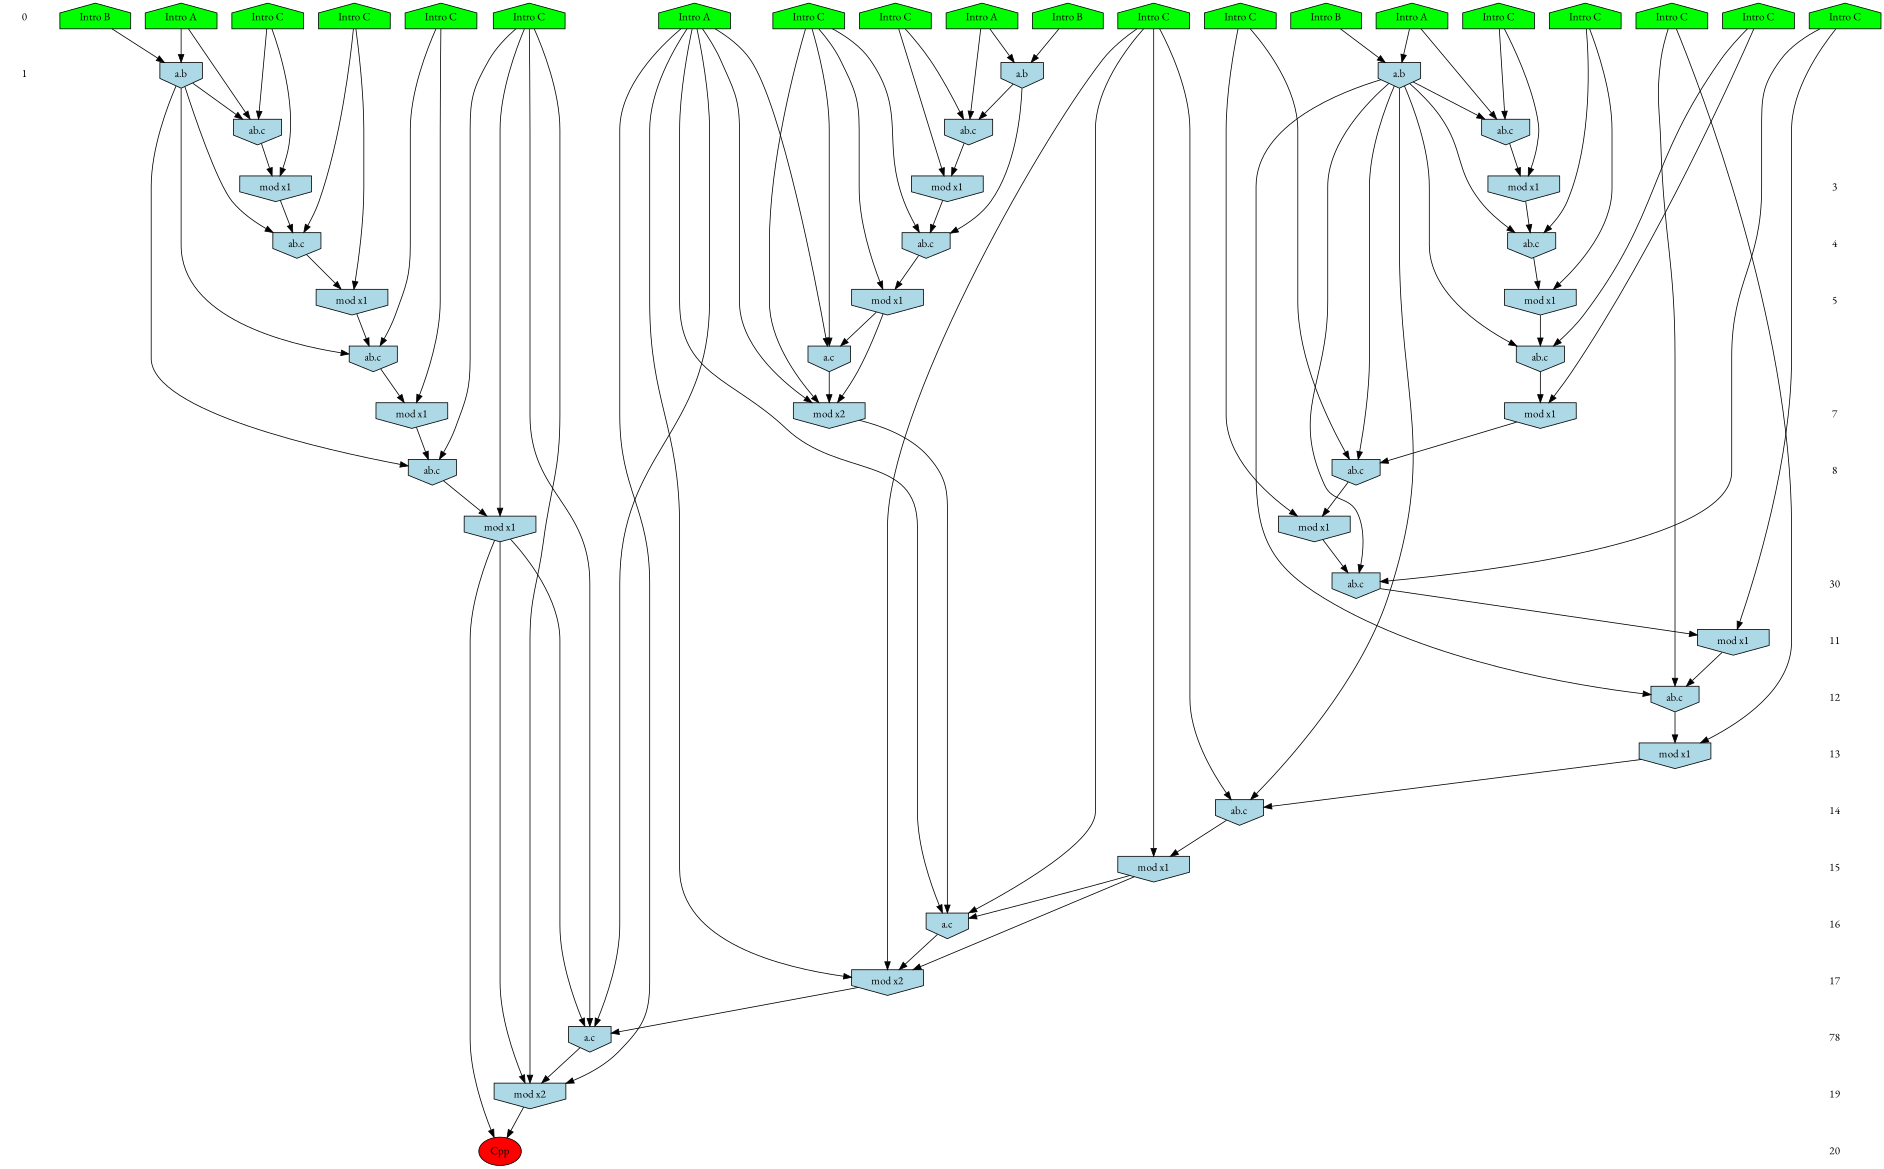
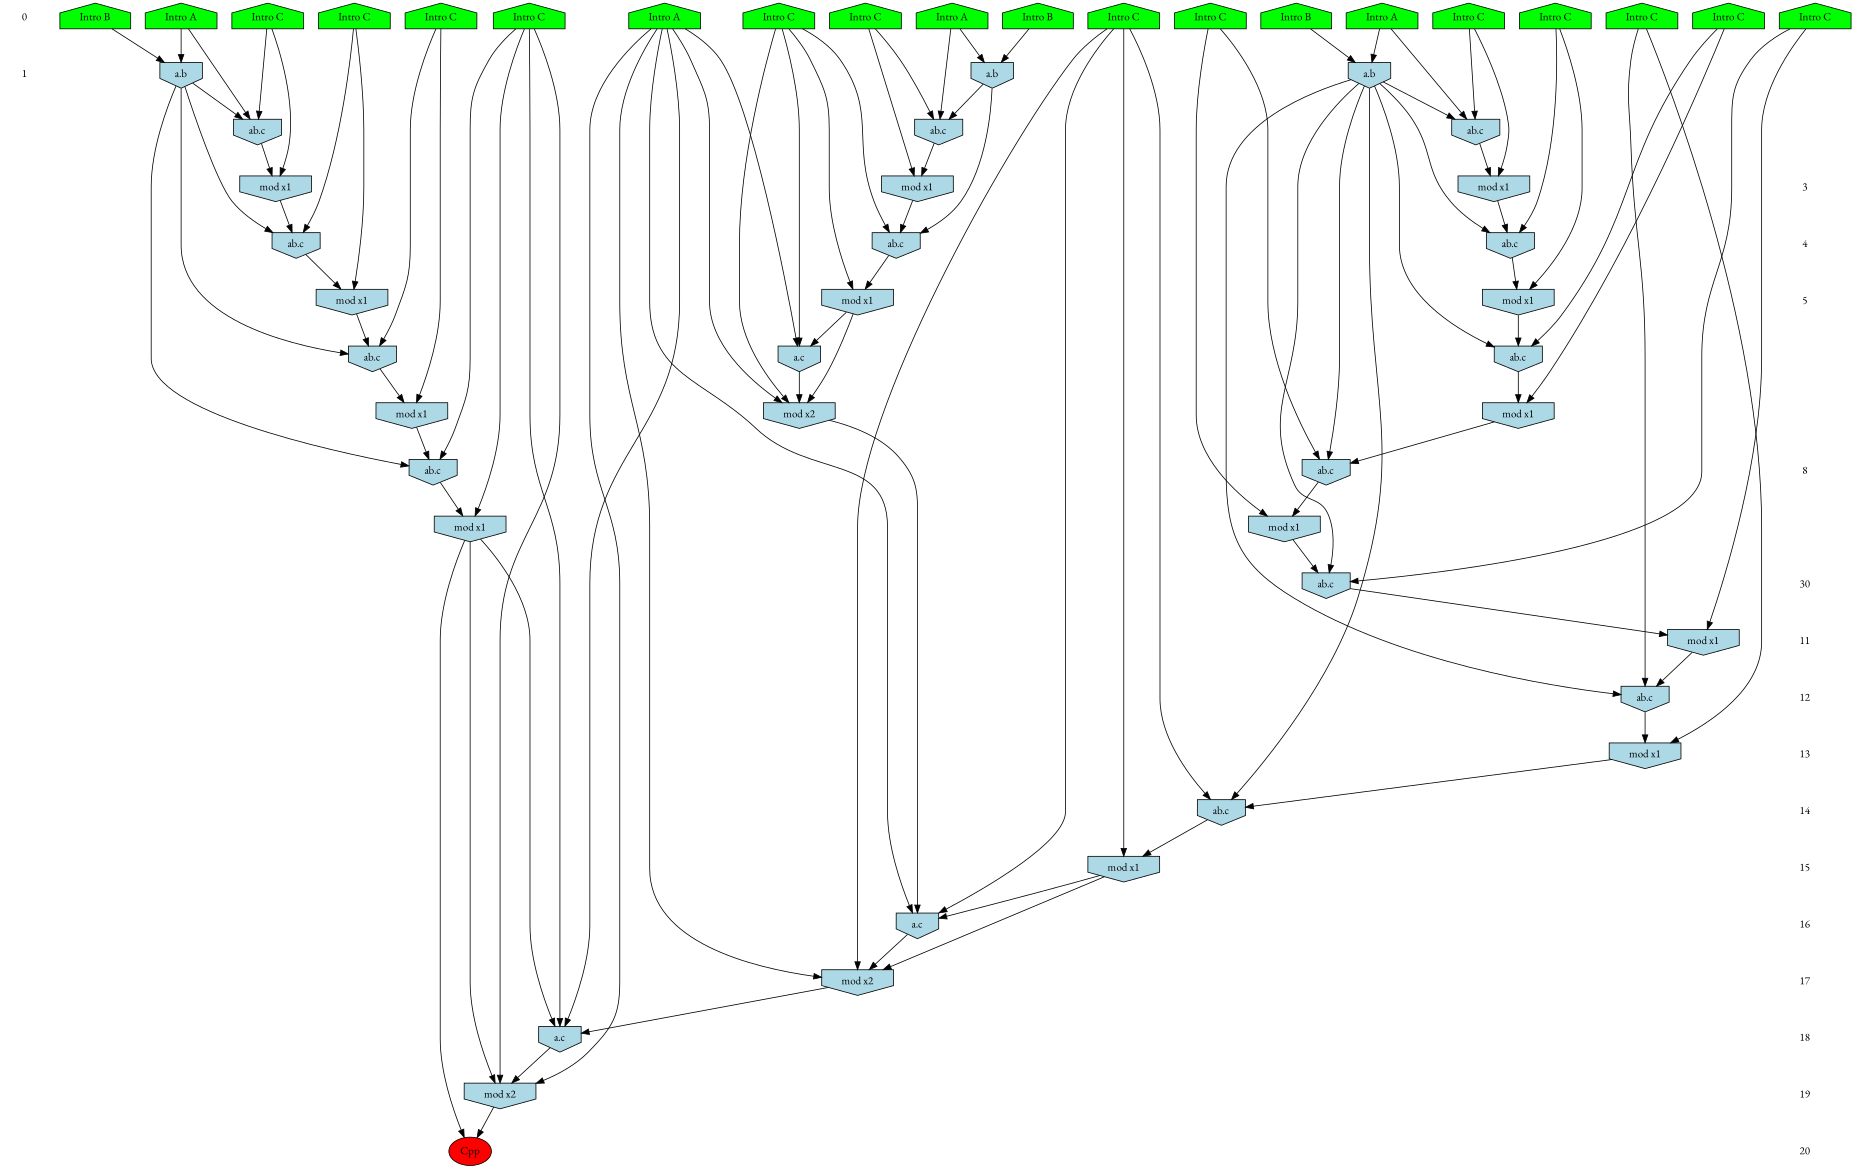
(1835, 414) -> none
(1835, 1038) -> (1805, 1038)
